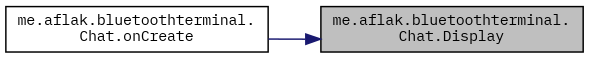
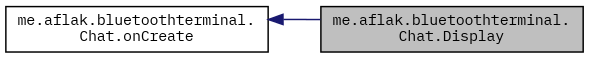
(287, 39) -> (302, 19)
